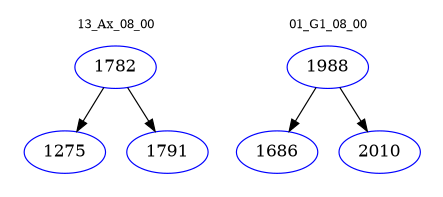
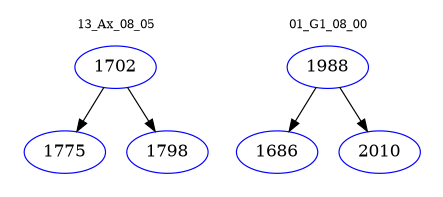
(116, 25) -> (116, 25)
(116, 67) -> (116, 67)
(65, 152) -> (65, 152)
(167, 152) -> (167, 152)
